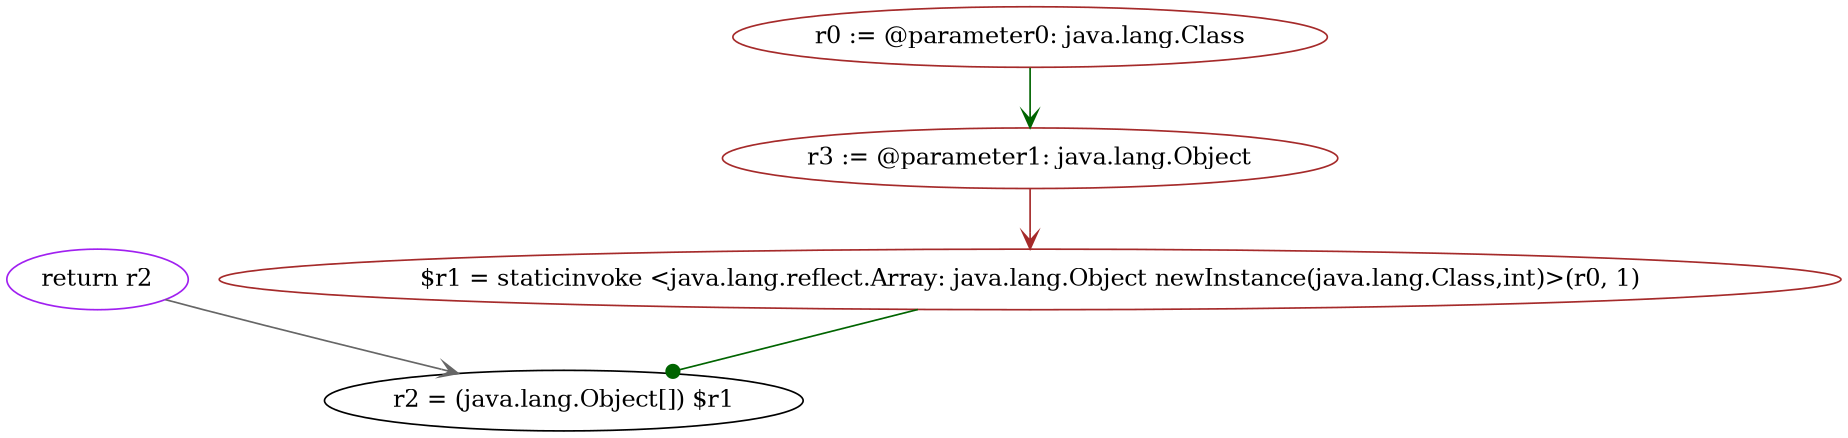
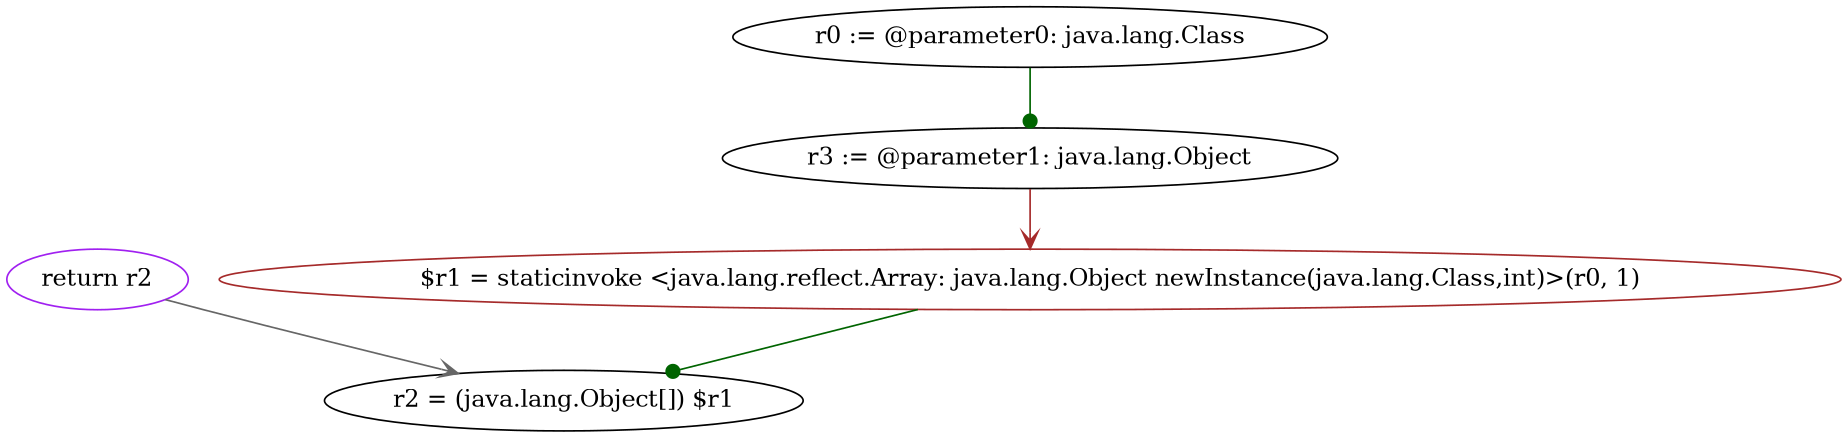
(1030, 37) -> (1030, 37)
(1030, 89) -> (1030, 91)
(1030, 158) -> (1030, 158)
